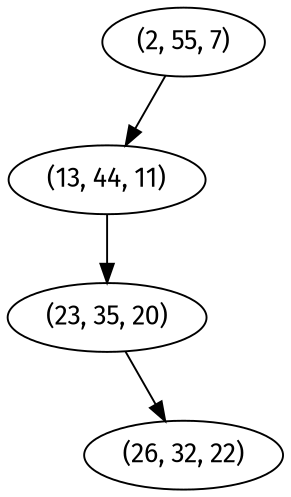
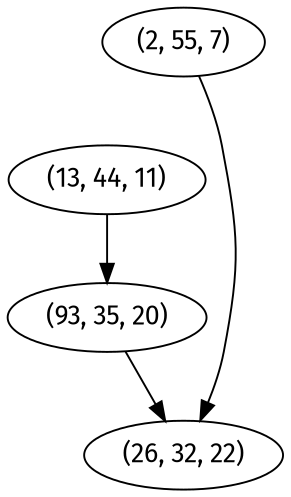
(150, 102) -> (235, 239)
(107, 317) -> (107, 317)
